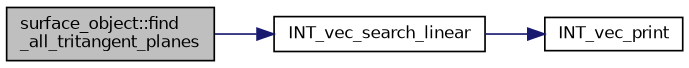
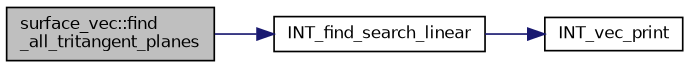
(110, 34) -> (110, 34)
(380, 34) -> (380, 34)
